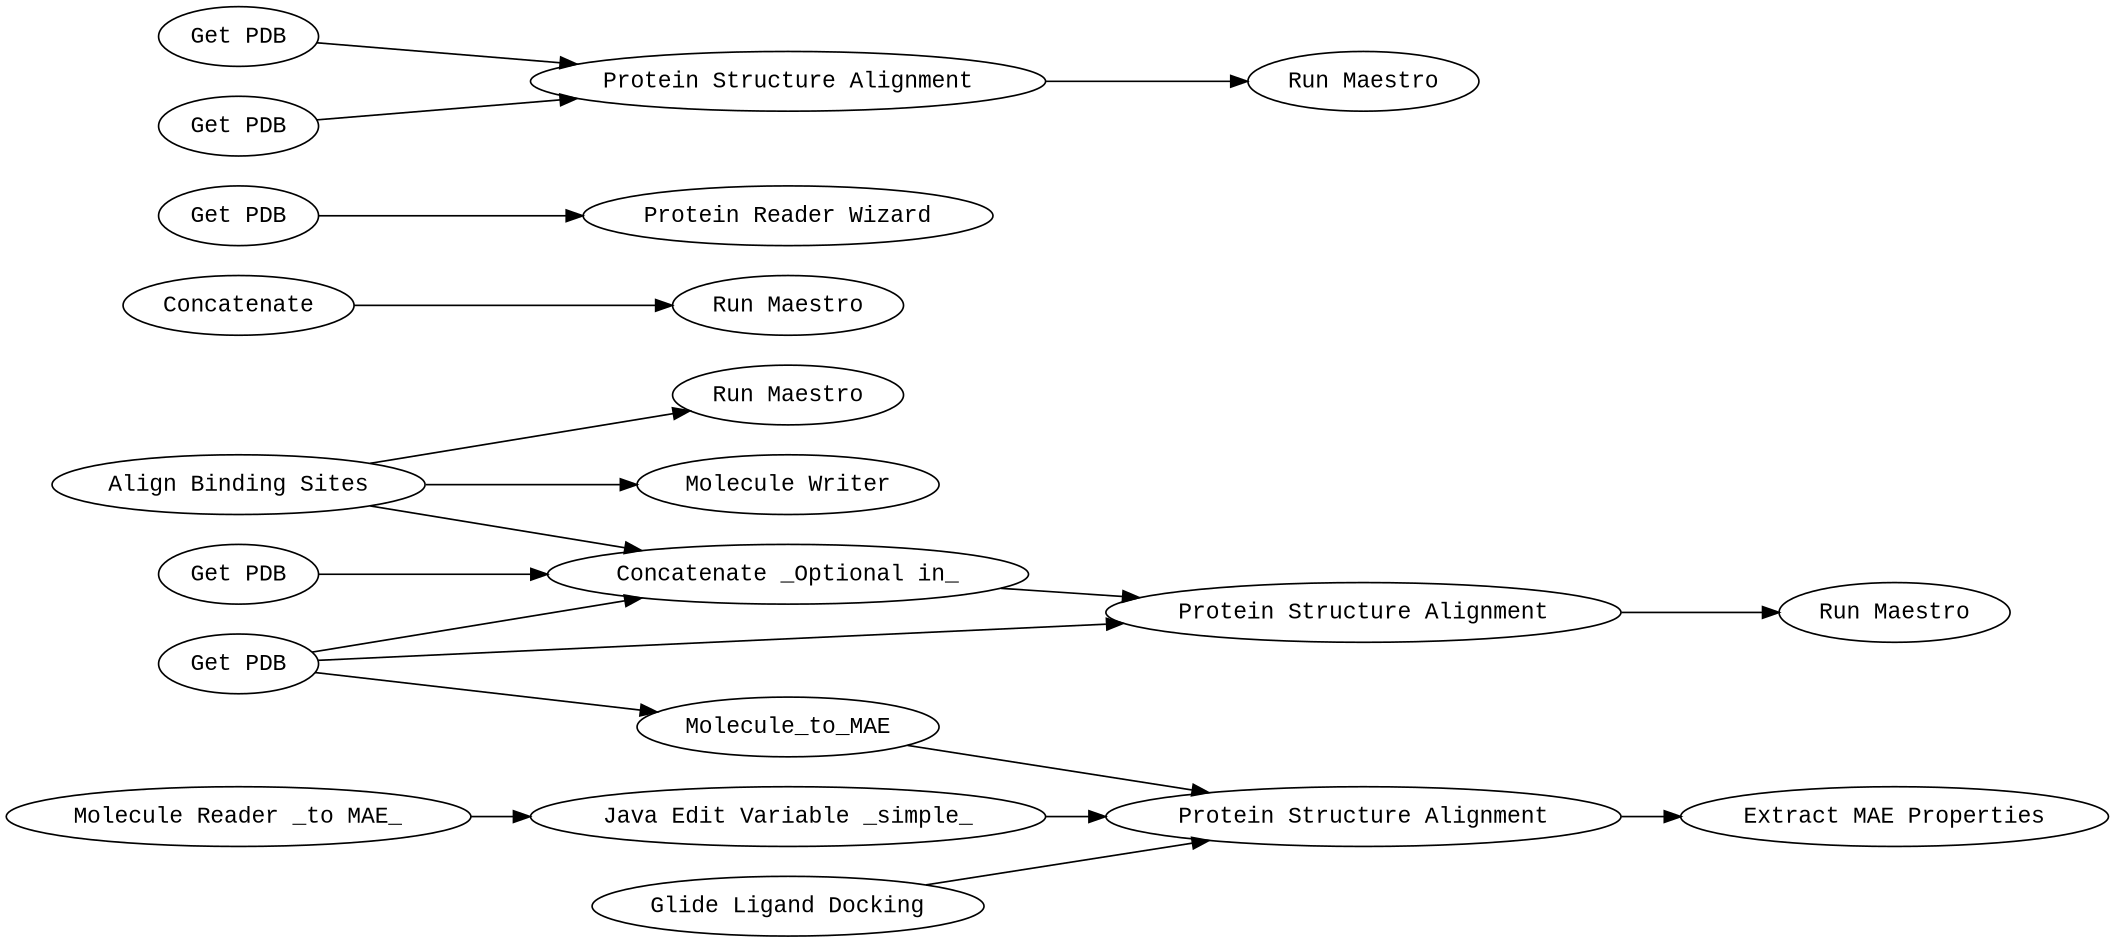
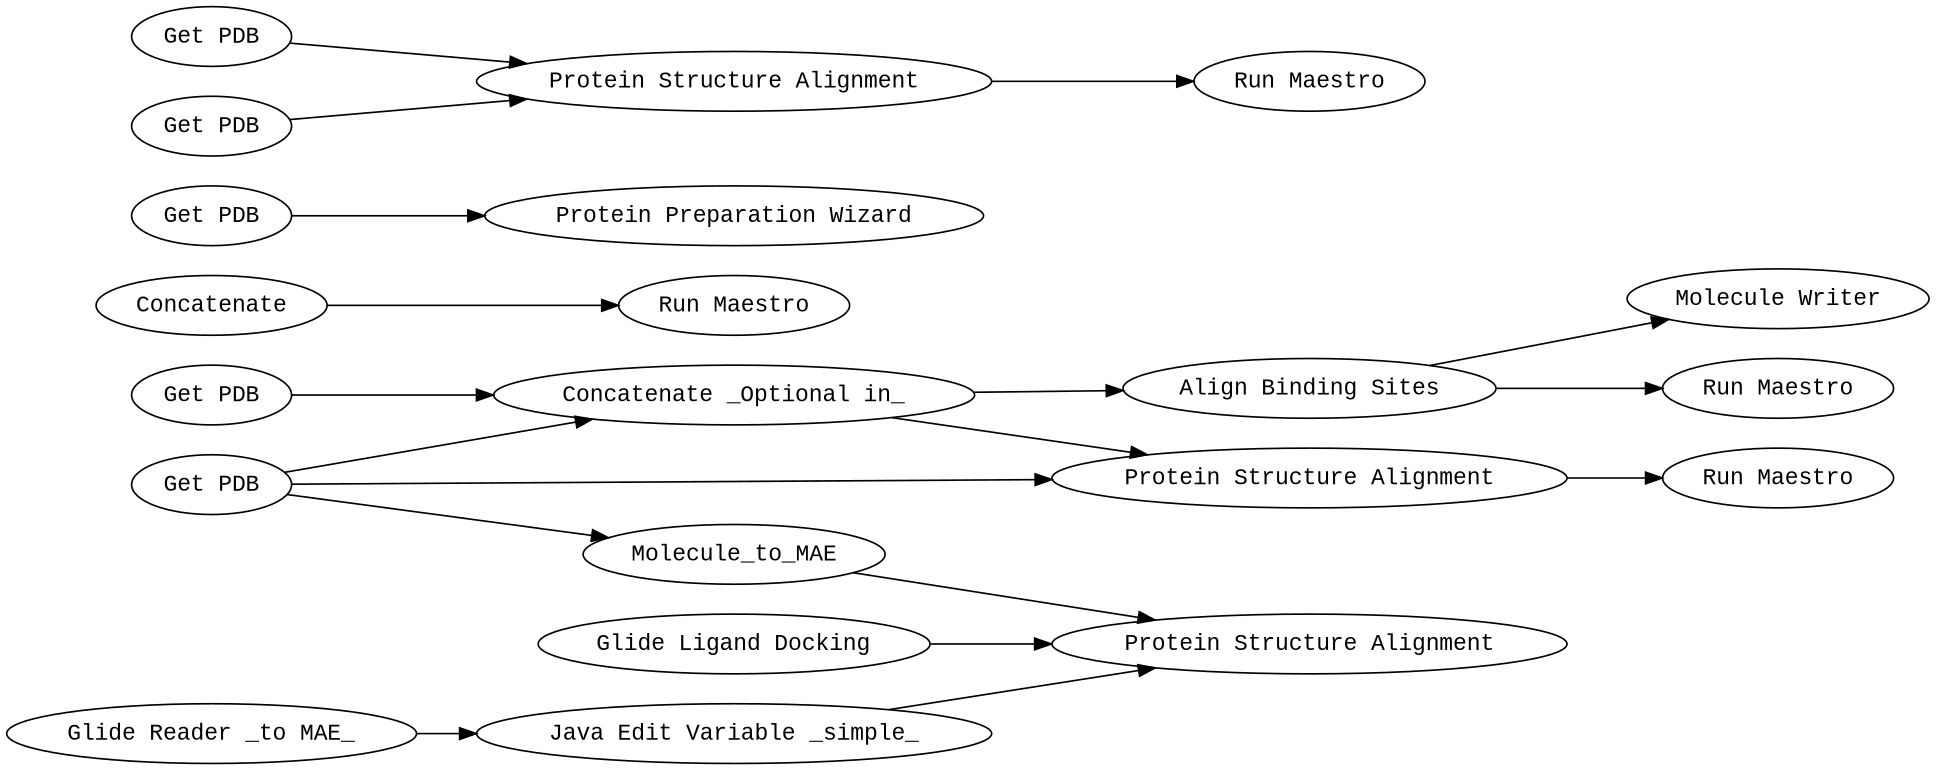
(788, 216) -> (734, 216)
(498, 527) -> (1040, 391)
(239, 817) -> (212, 734)
(1895, 817) -> none
